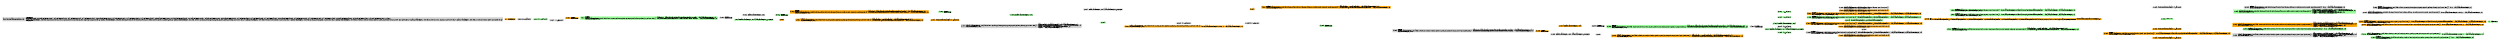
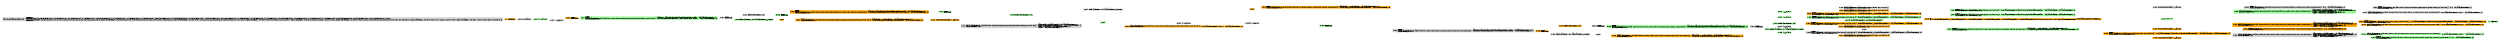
(2295, 29) -> (2295, 29)
